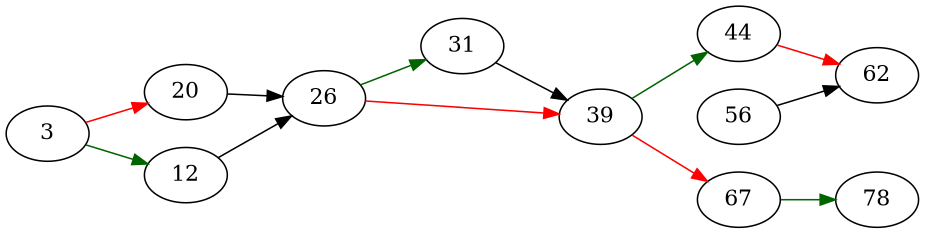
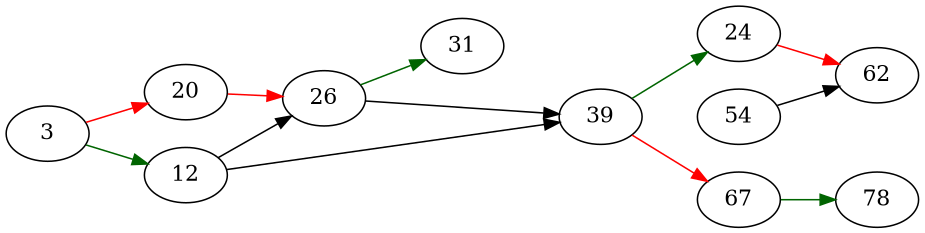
(739, 34) -> (739, 34)
(525, 78) -> (386, 147)
(247, 95) -> (247, 95)
(455, 107) -> (455, 107)
(739, 117) -> (739, 117)
